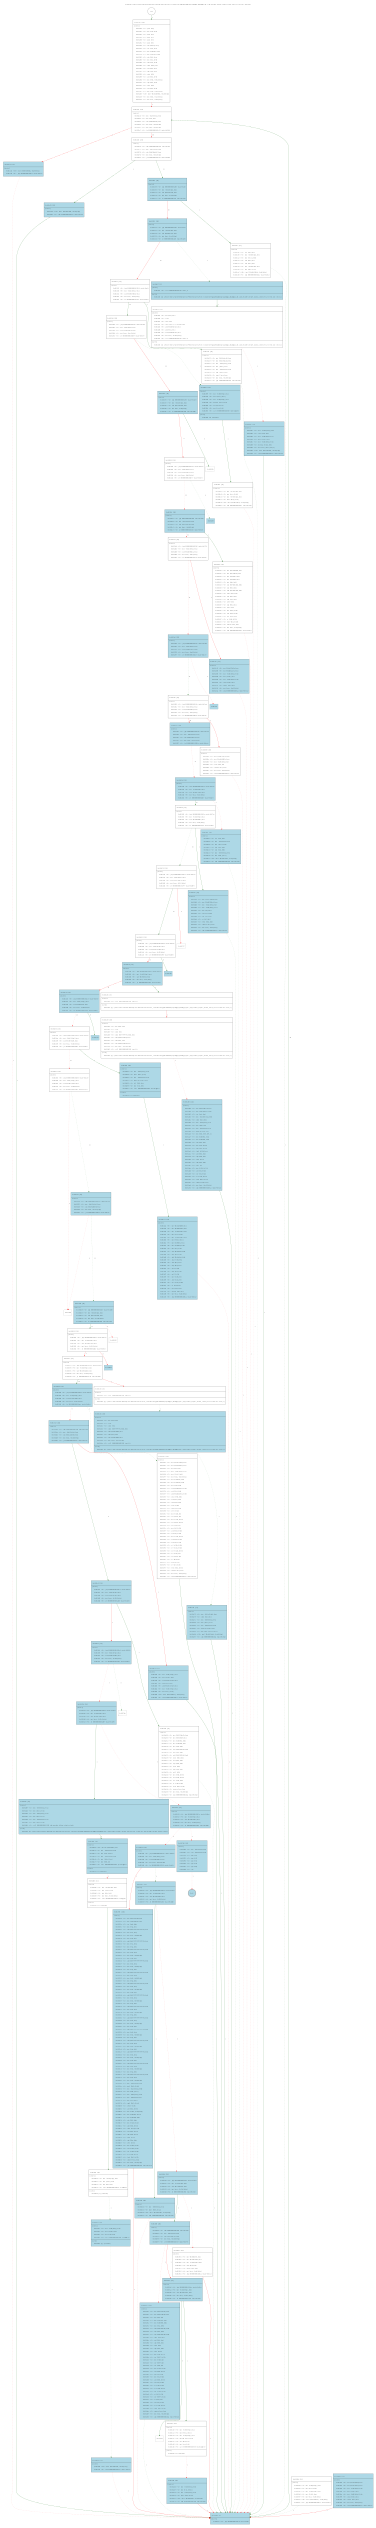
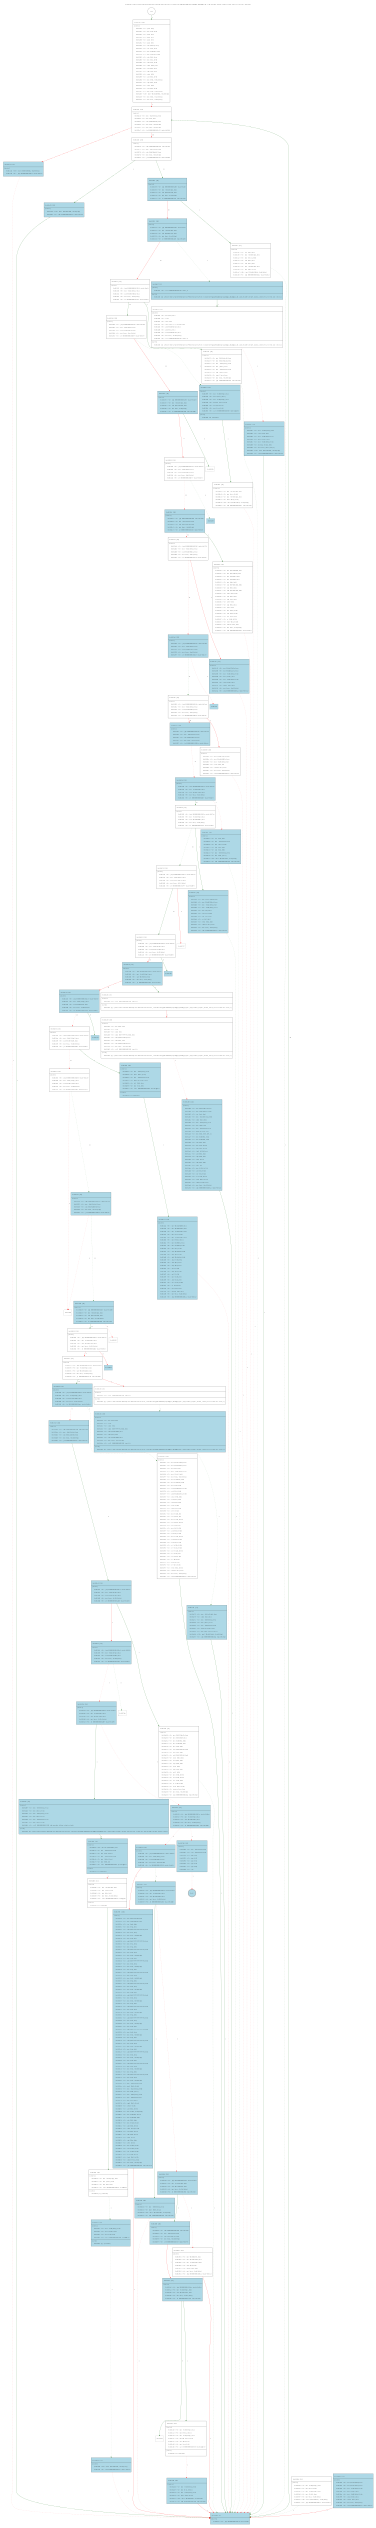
(168, 1683) -> none
(160, 2361) -> none
